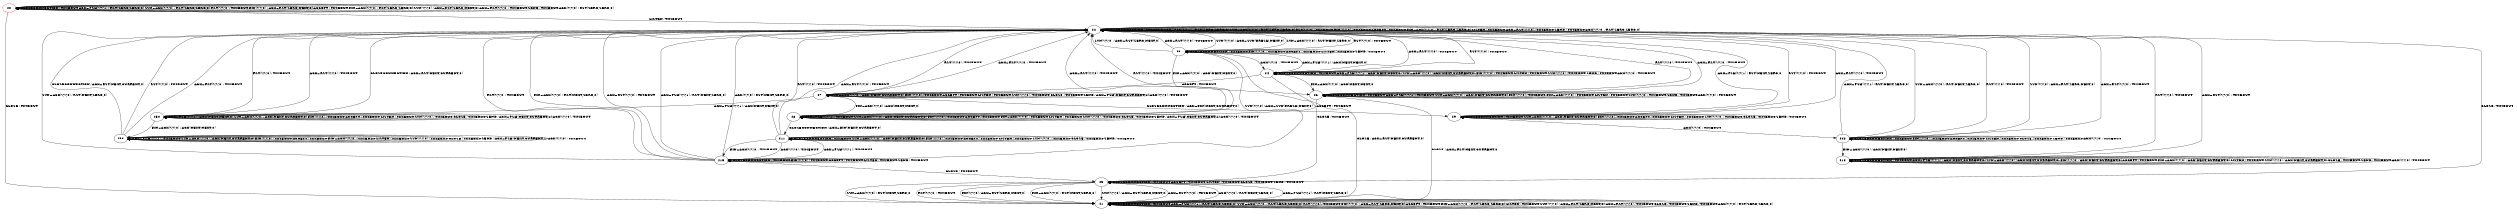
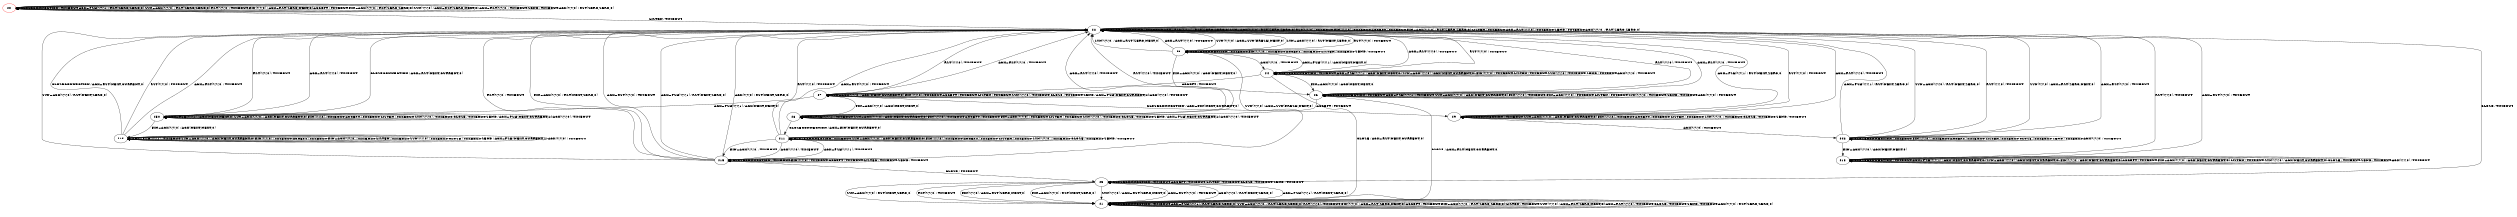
(121, 139) -> (121, 139)
(1314, 163) -> none
(464, 197) -> none
